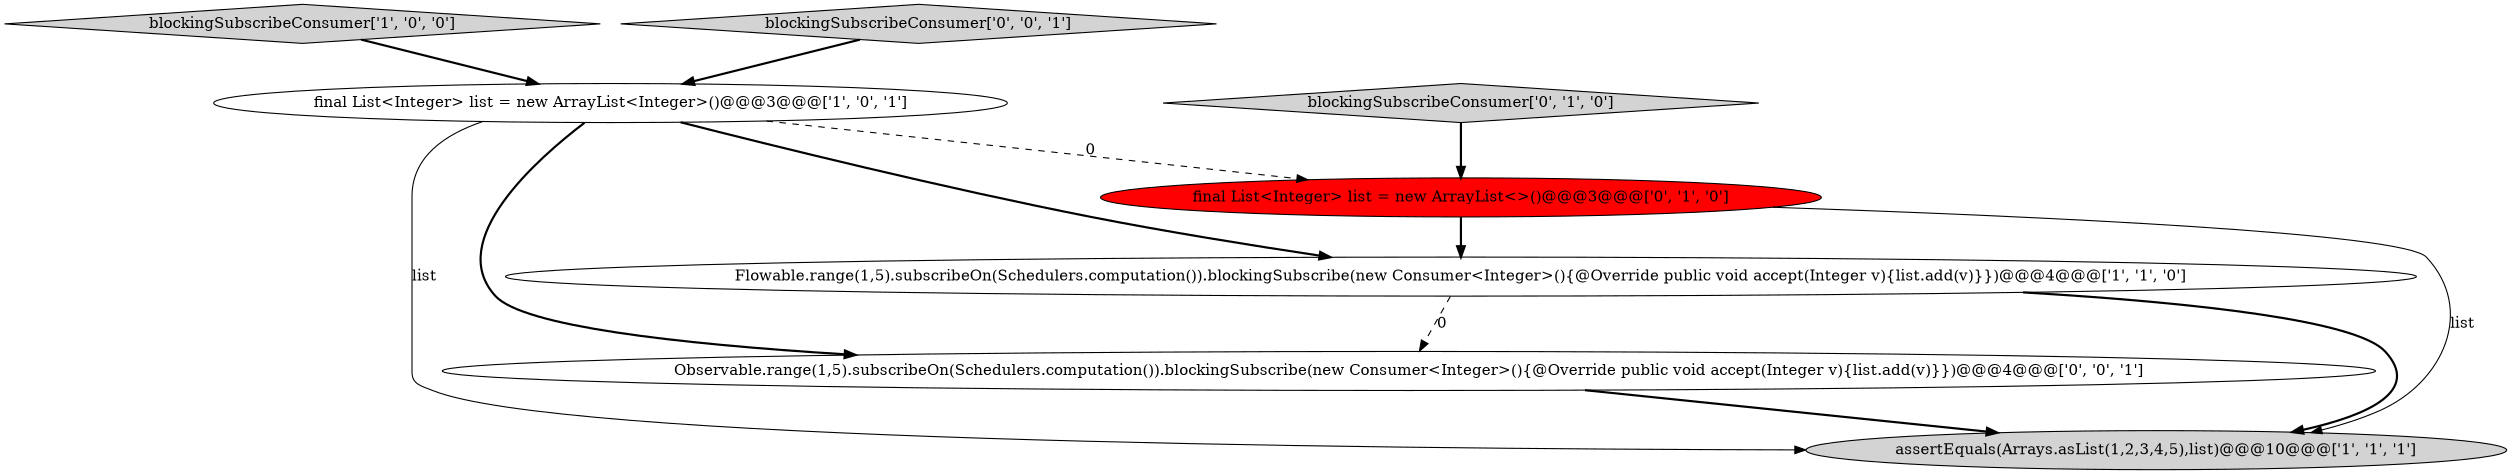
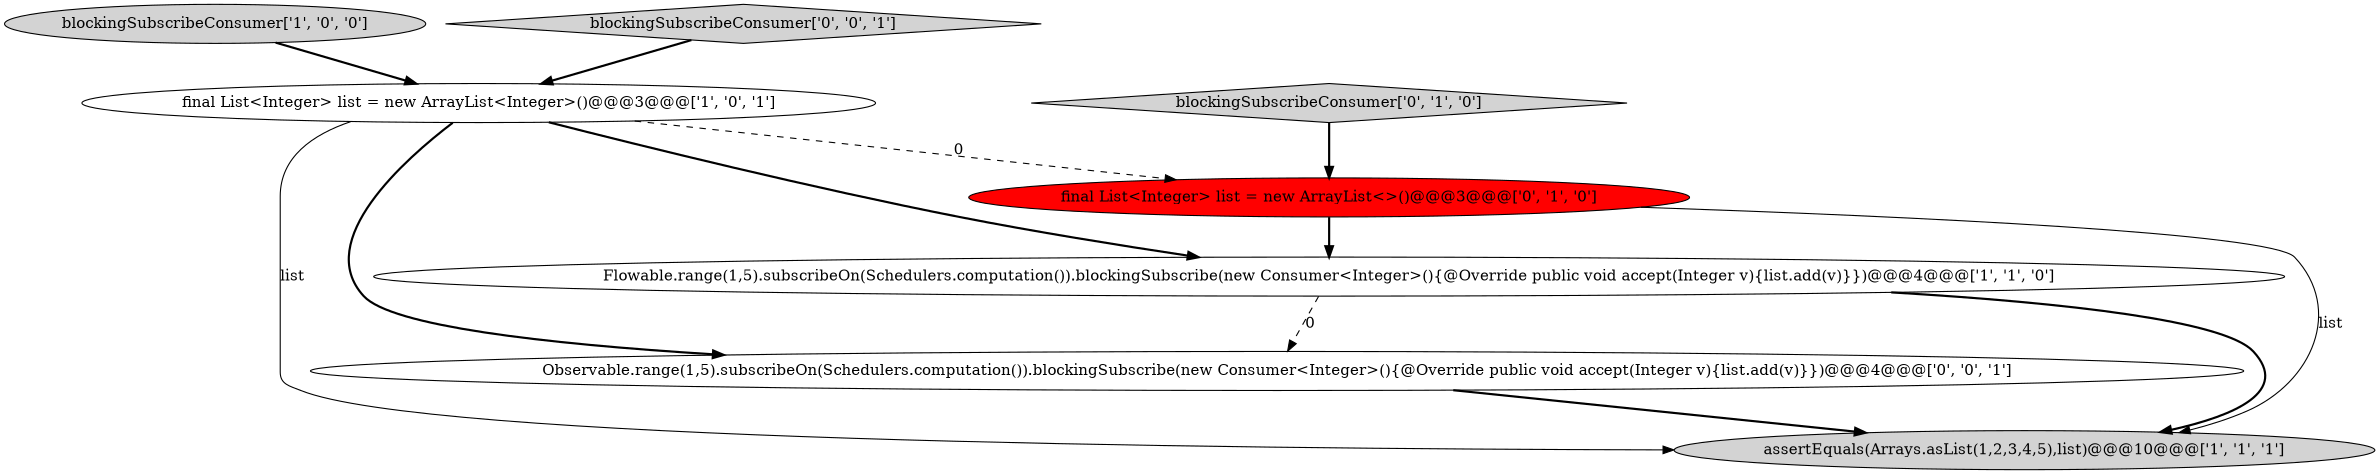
(302, 24) -> (215, 24)
